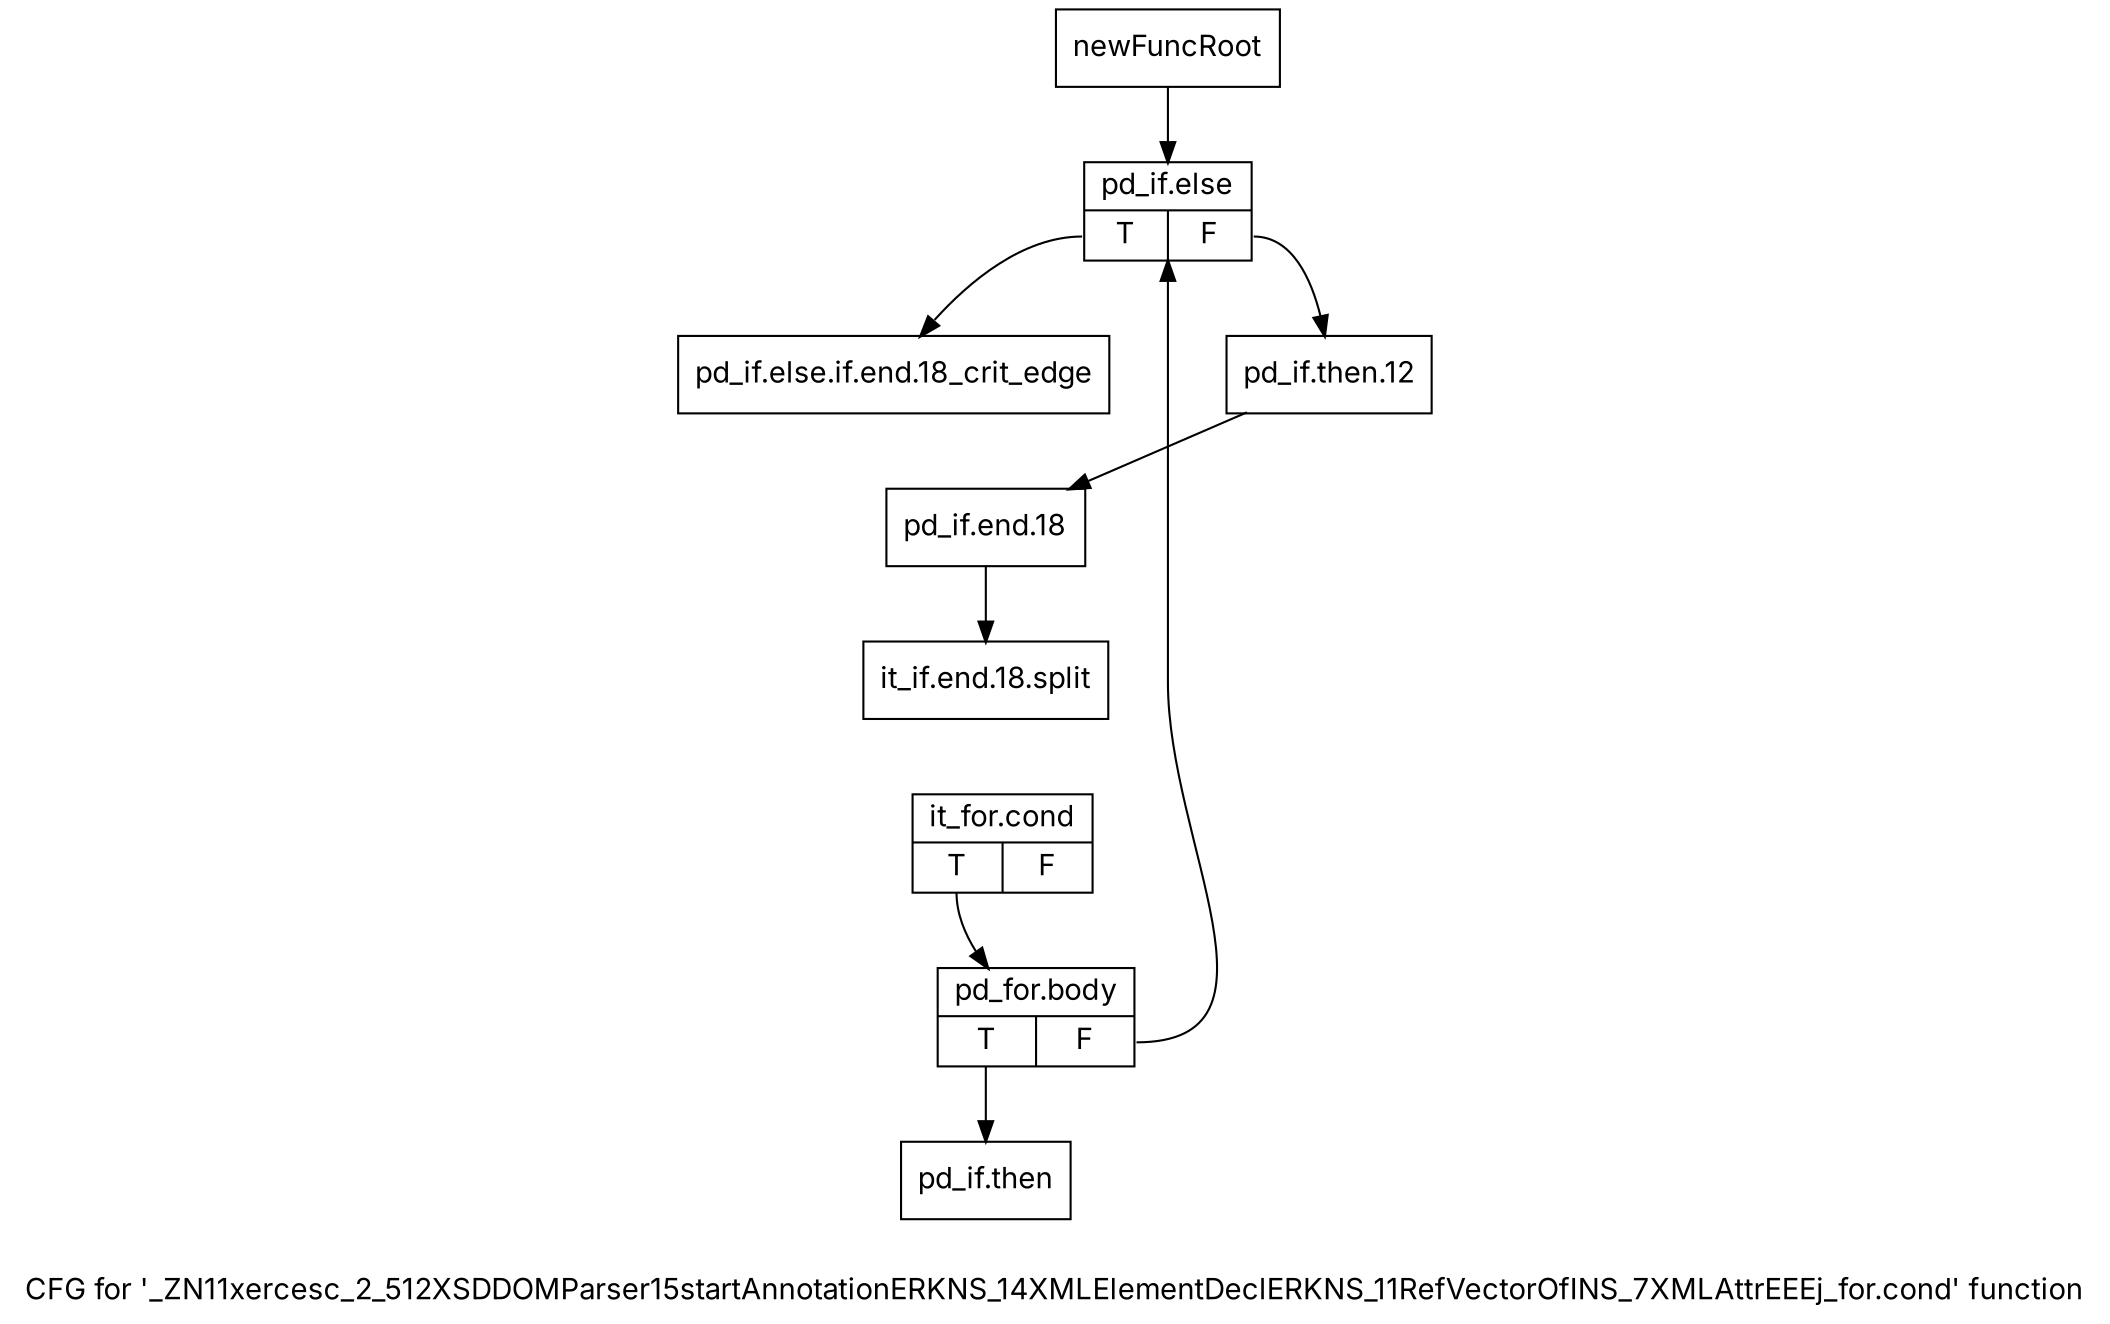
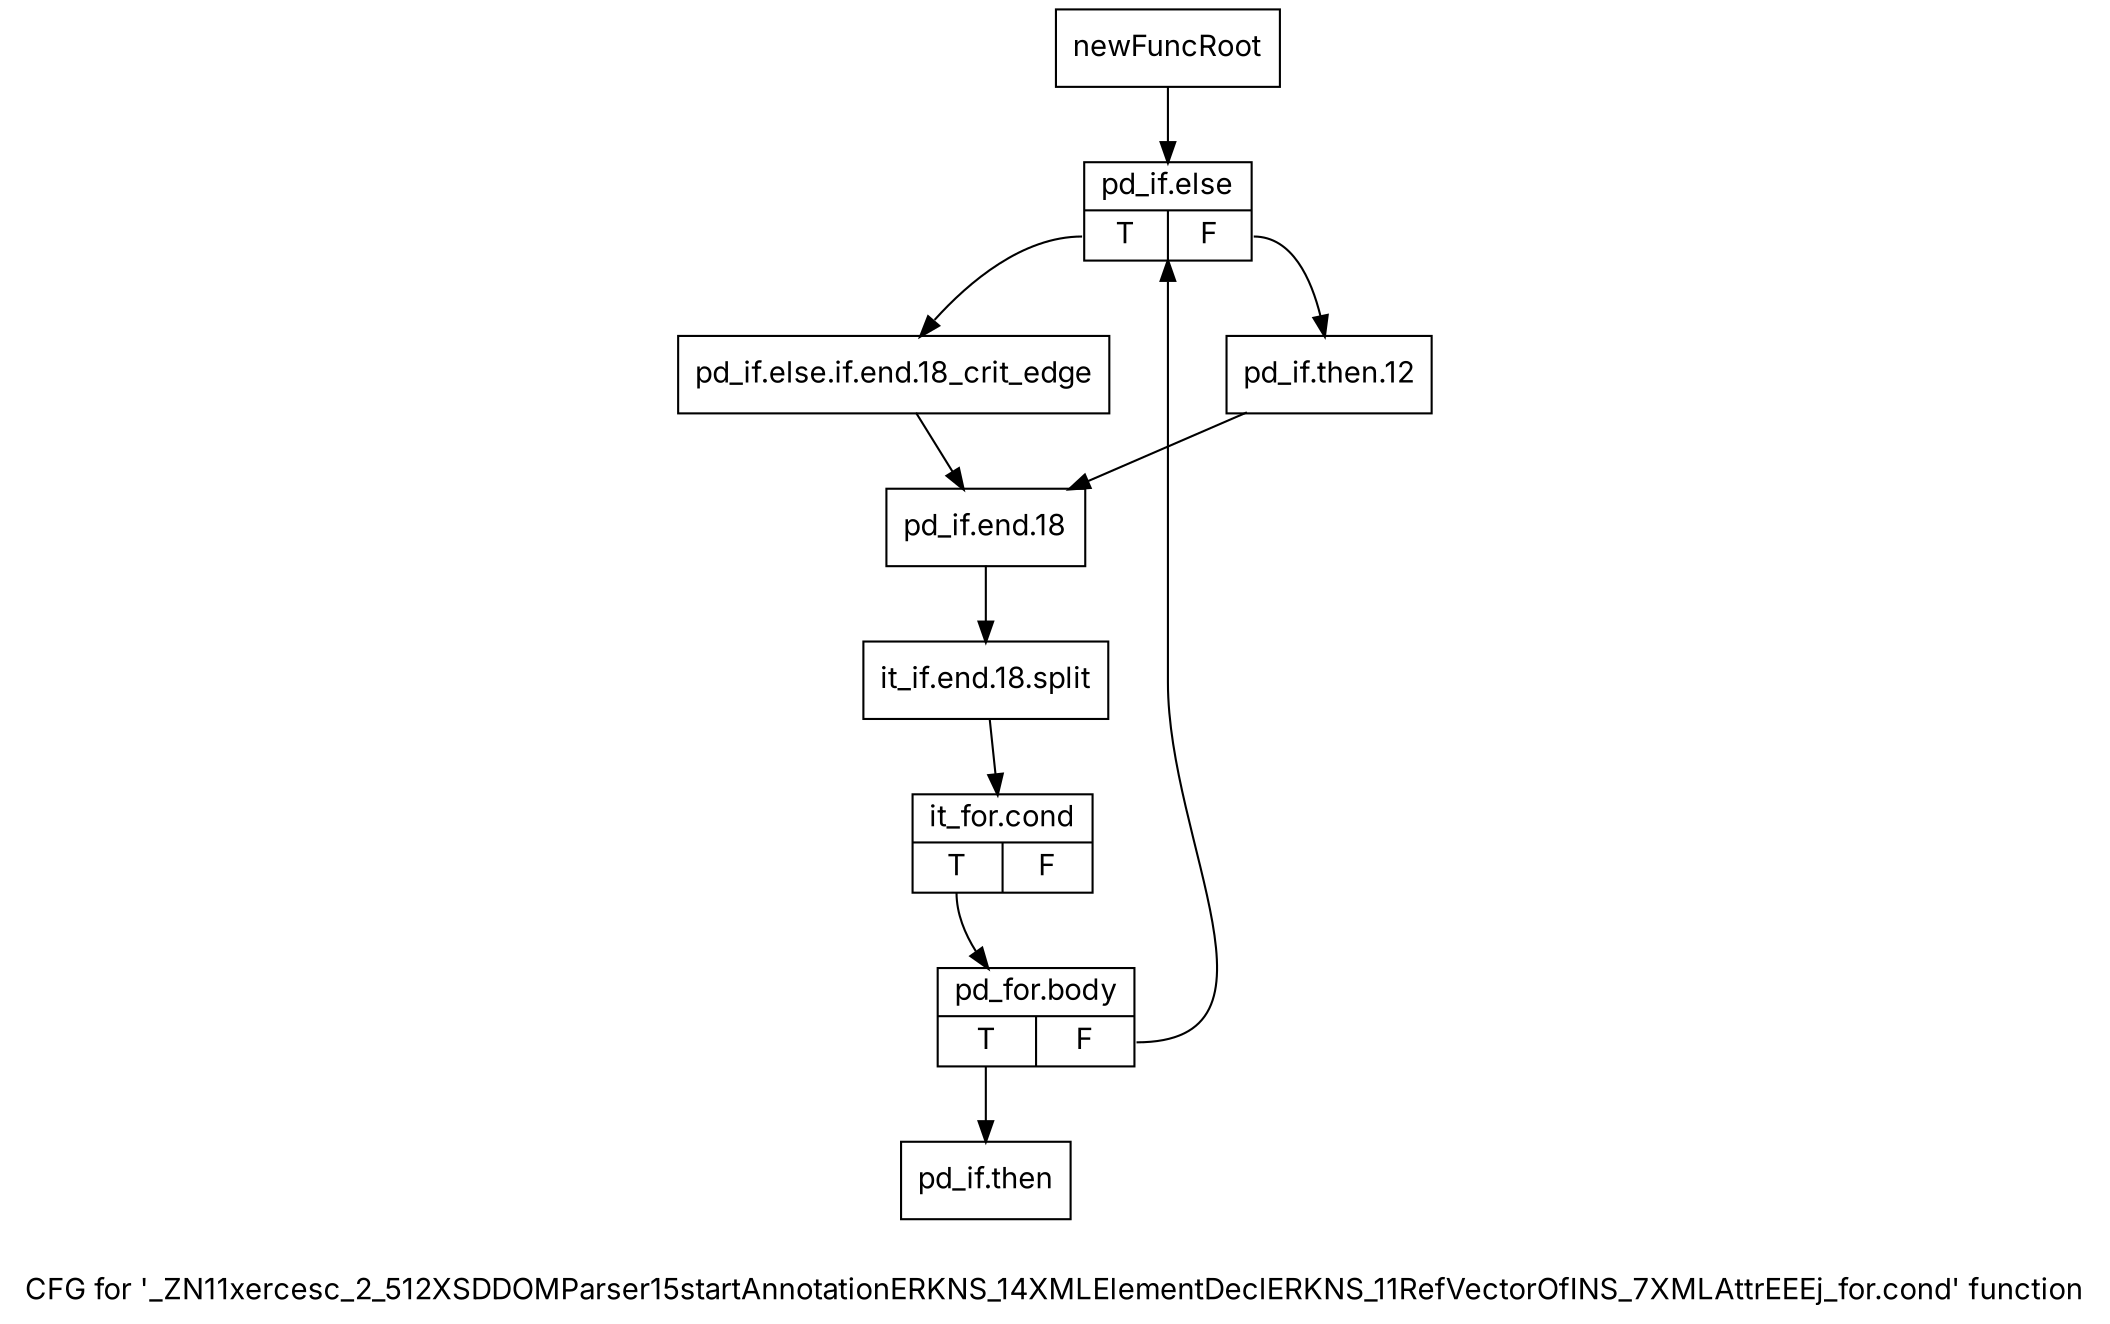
none -> (934, 442)
none -> (993, 746)
